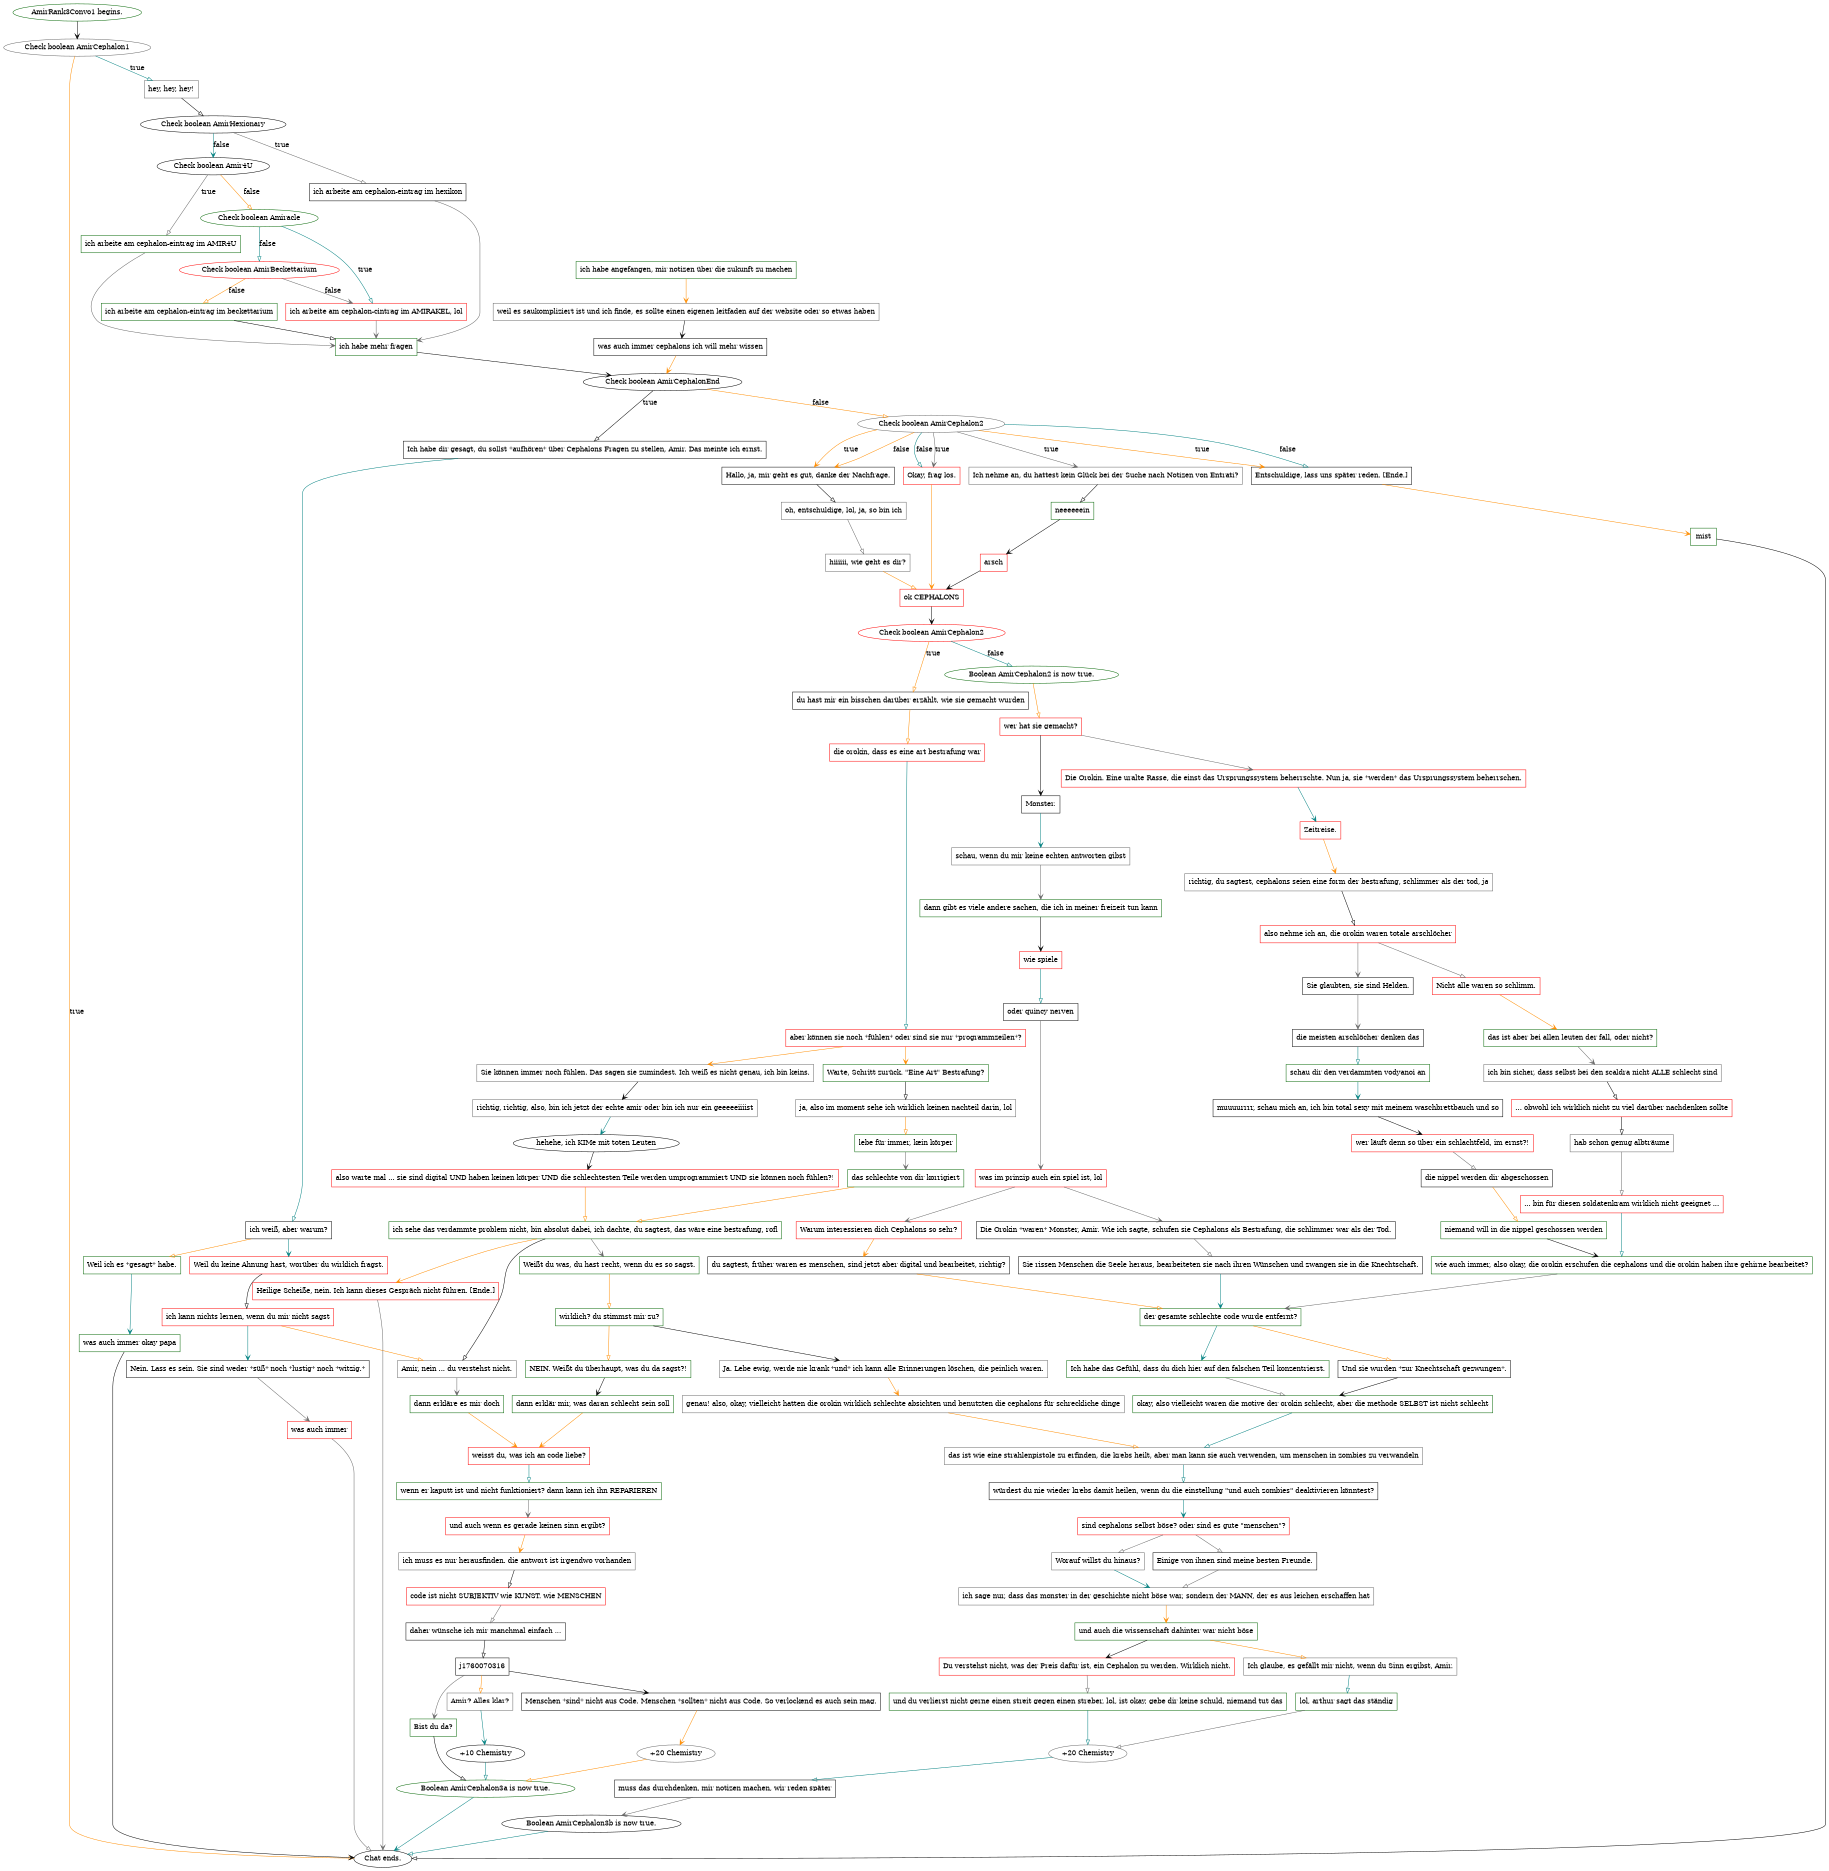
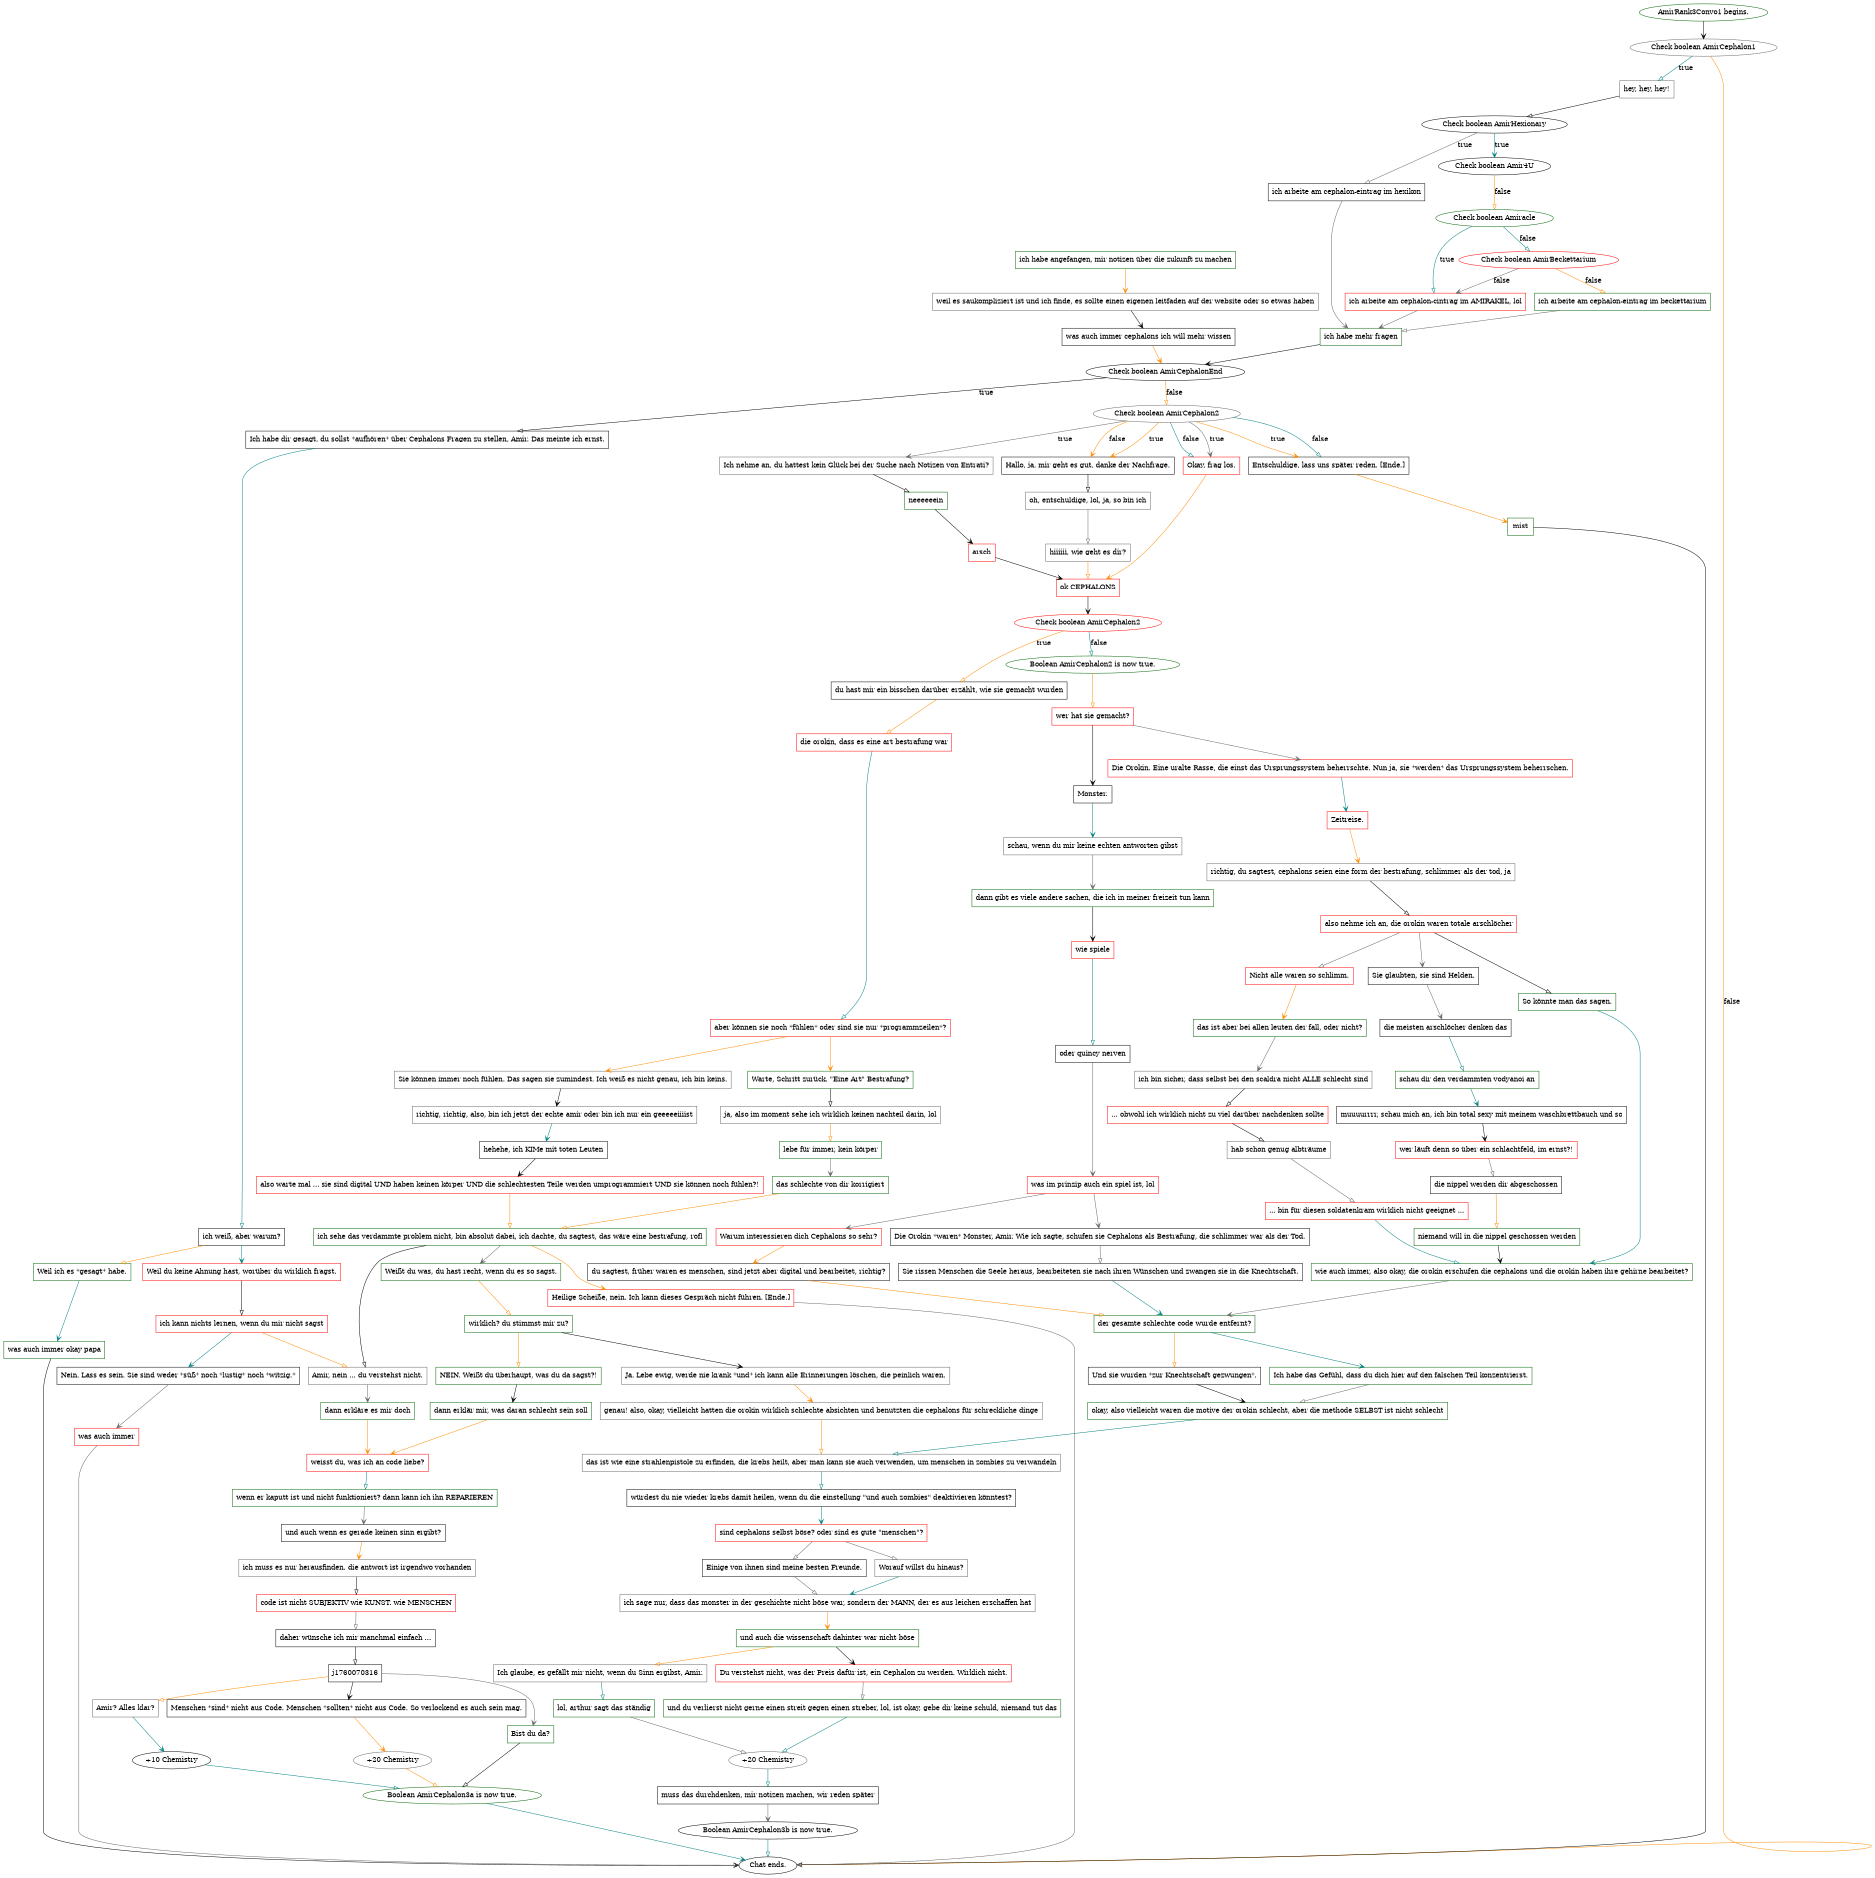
(221, 145) -> (1502, 145)
(161, 244) -> none
(282, 329) -> (1483, 320)
none -> (1567, 1002)
(77, 1012) -> (1732, 1002)
(596, 1143) -> (544, 1150)
(528, 1526) -> (363, 1533)
